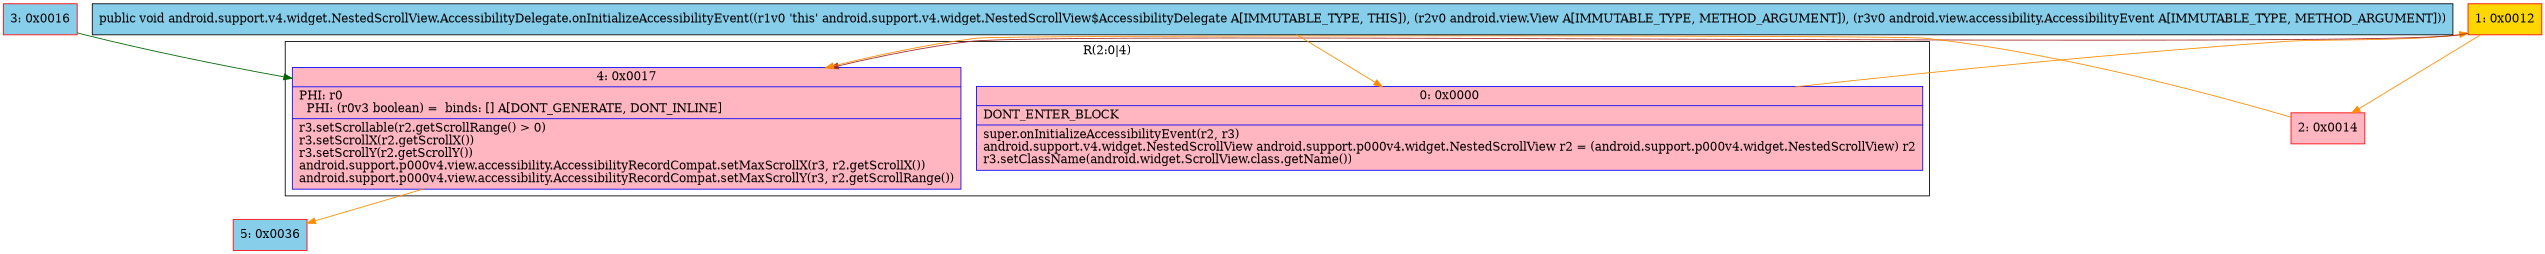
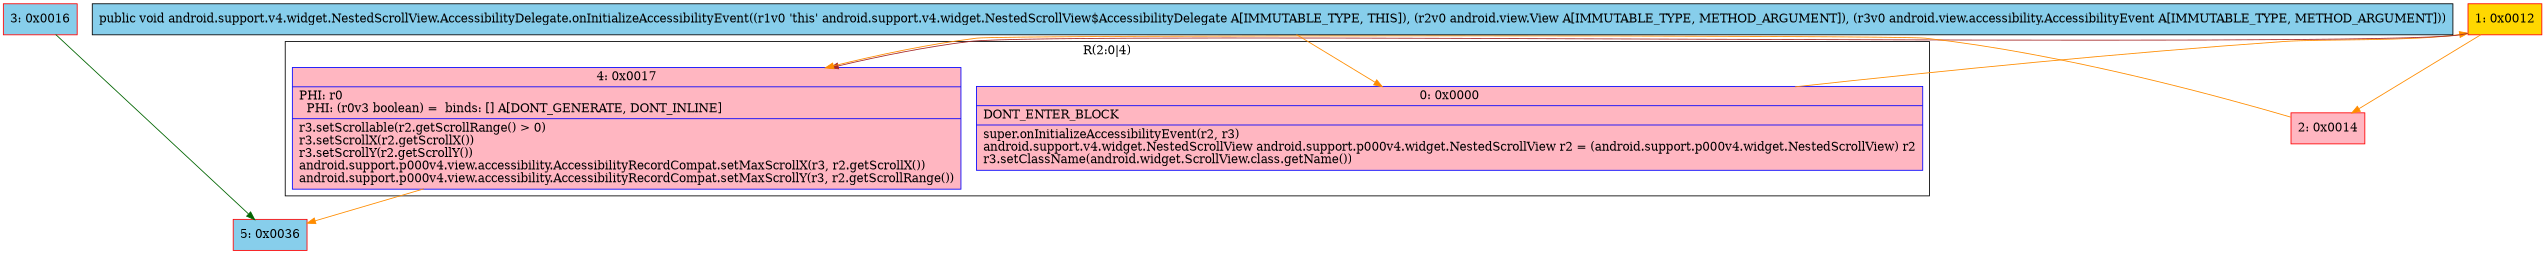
(180, 57) -> (152, 124)
